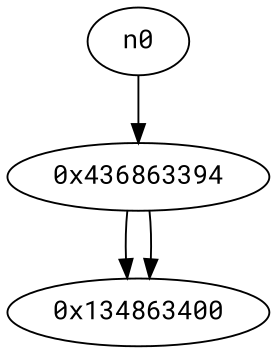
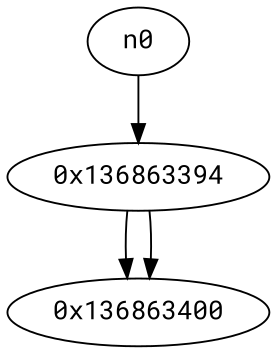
(138, 177) -> (138, 177)
(138, 312) -> (138, 312)
